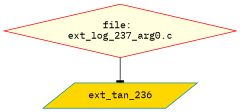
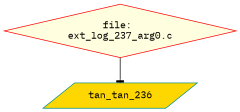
(120, 96) -> (120, 96)
